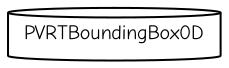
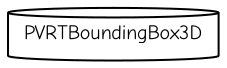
(114, 34) -> (113, 34)
